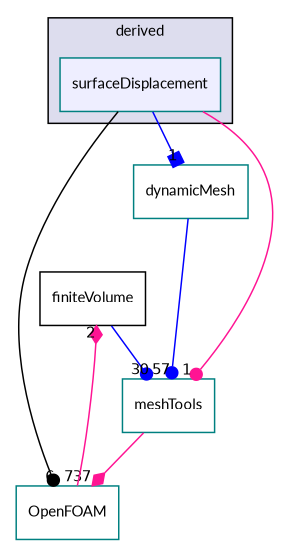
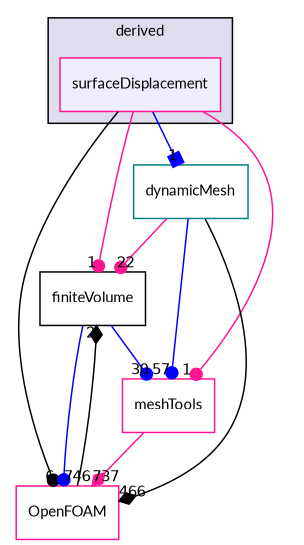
(140, 85) -> (140, 85)
none -> (115, 185)
none -> (146, 241)
none -> (245, 381)
none -> (71, 399)
(169, 406) -> (169, 406)
(89, 415) -> (89, 415)
(67, 513) -> (67, 513)
